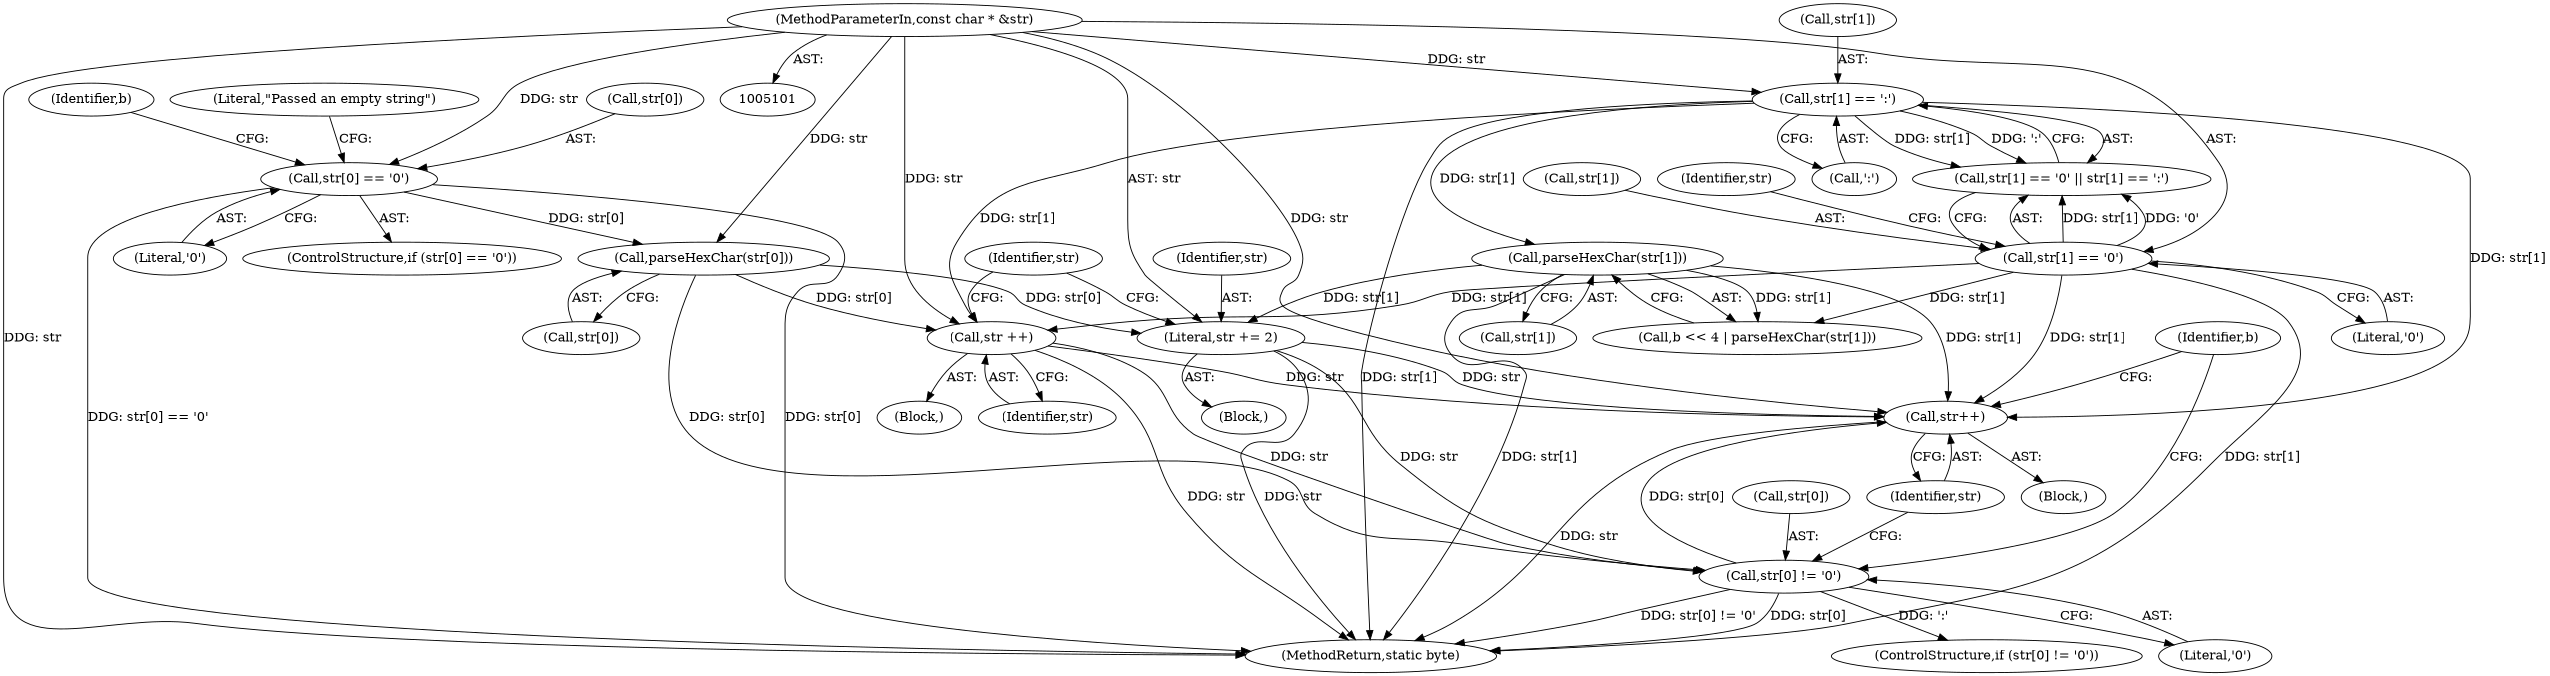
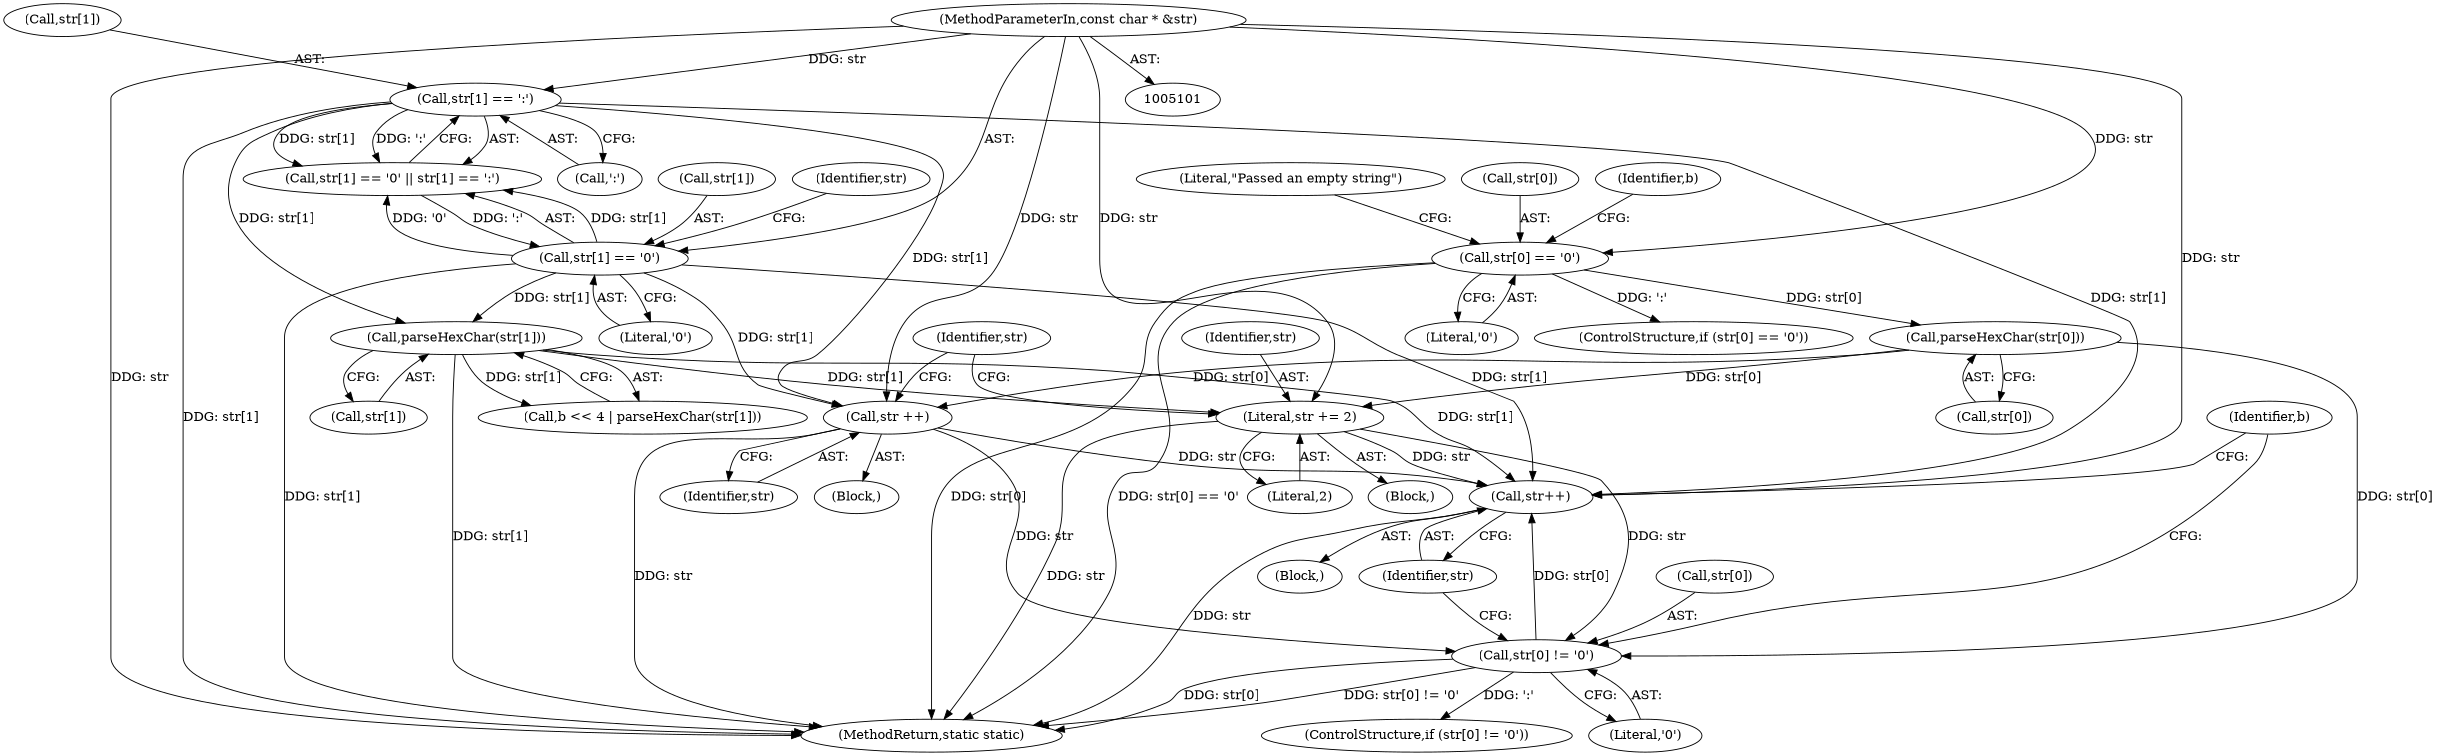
(807, 136) -> none
(1154, 179) -> (1129, 219)
(397, 219) -> (1642, 298)
(1973, 219) -> (498, 219)
(1918, 296) -> (516, 290)
none -> (1300, 497)
(1371, 656) -> (932, 736)
